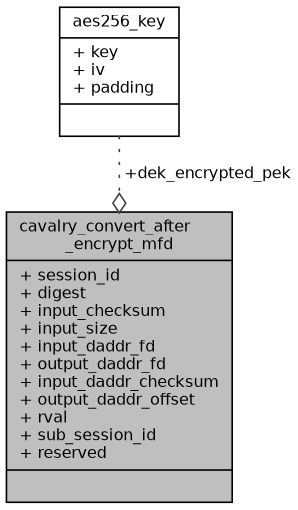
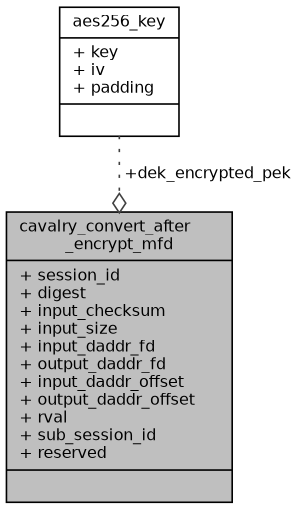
(119, 382) -> (102, 382)
